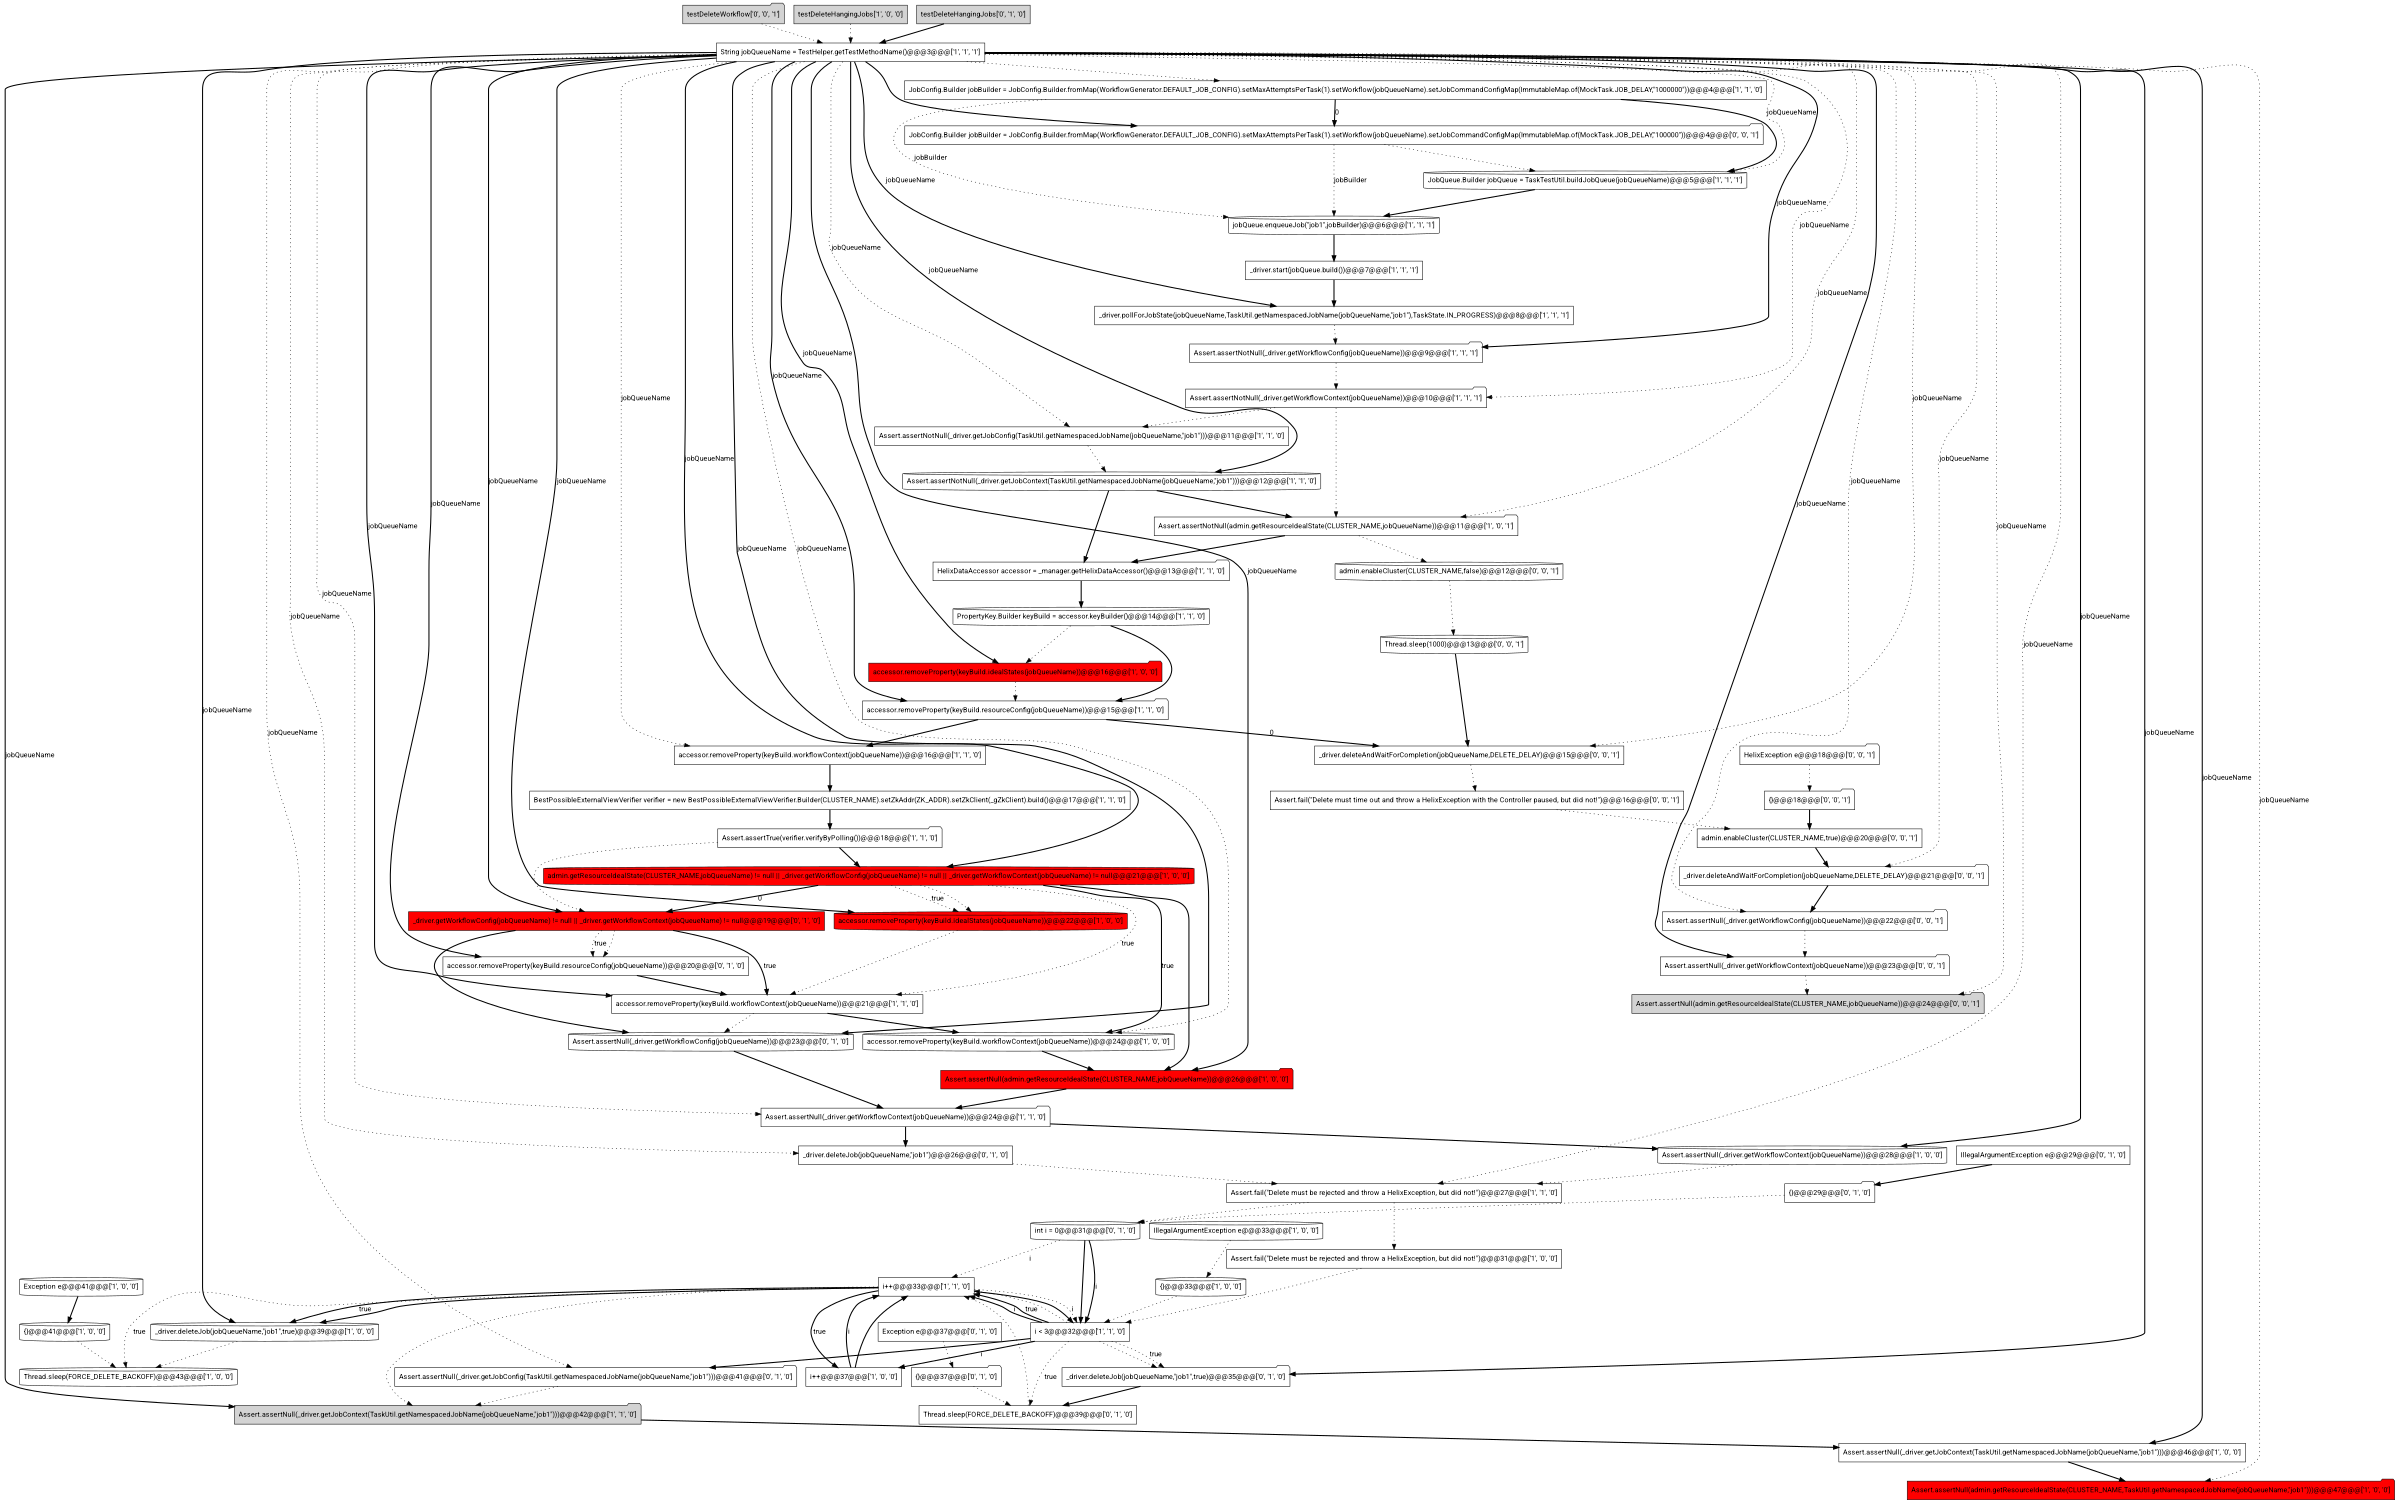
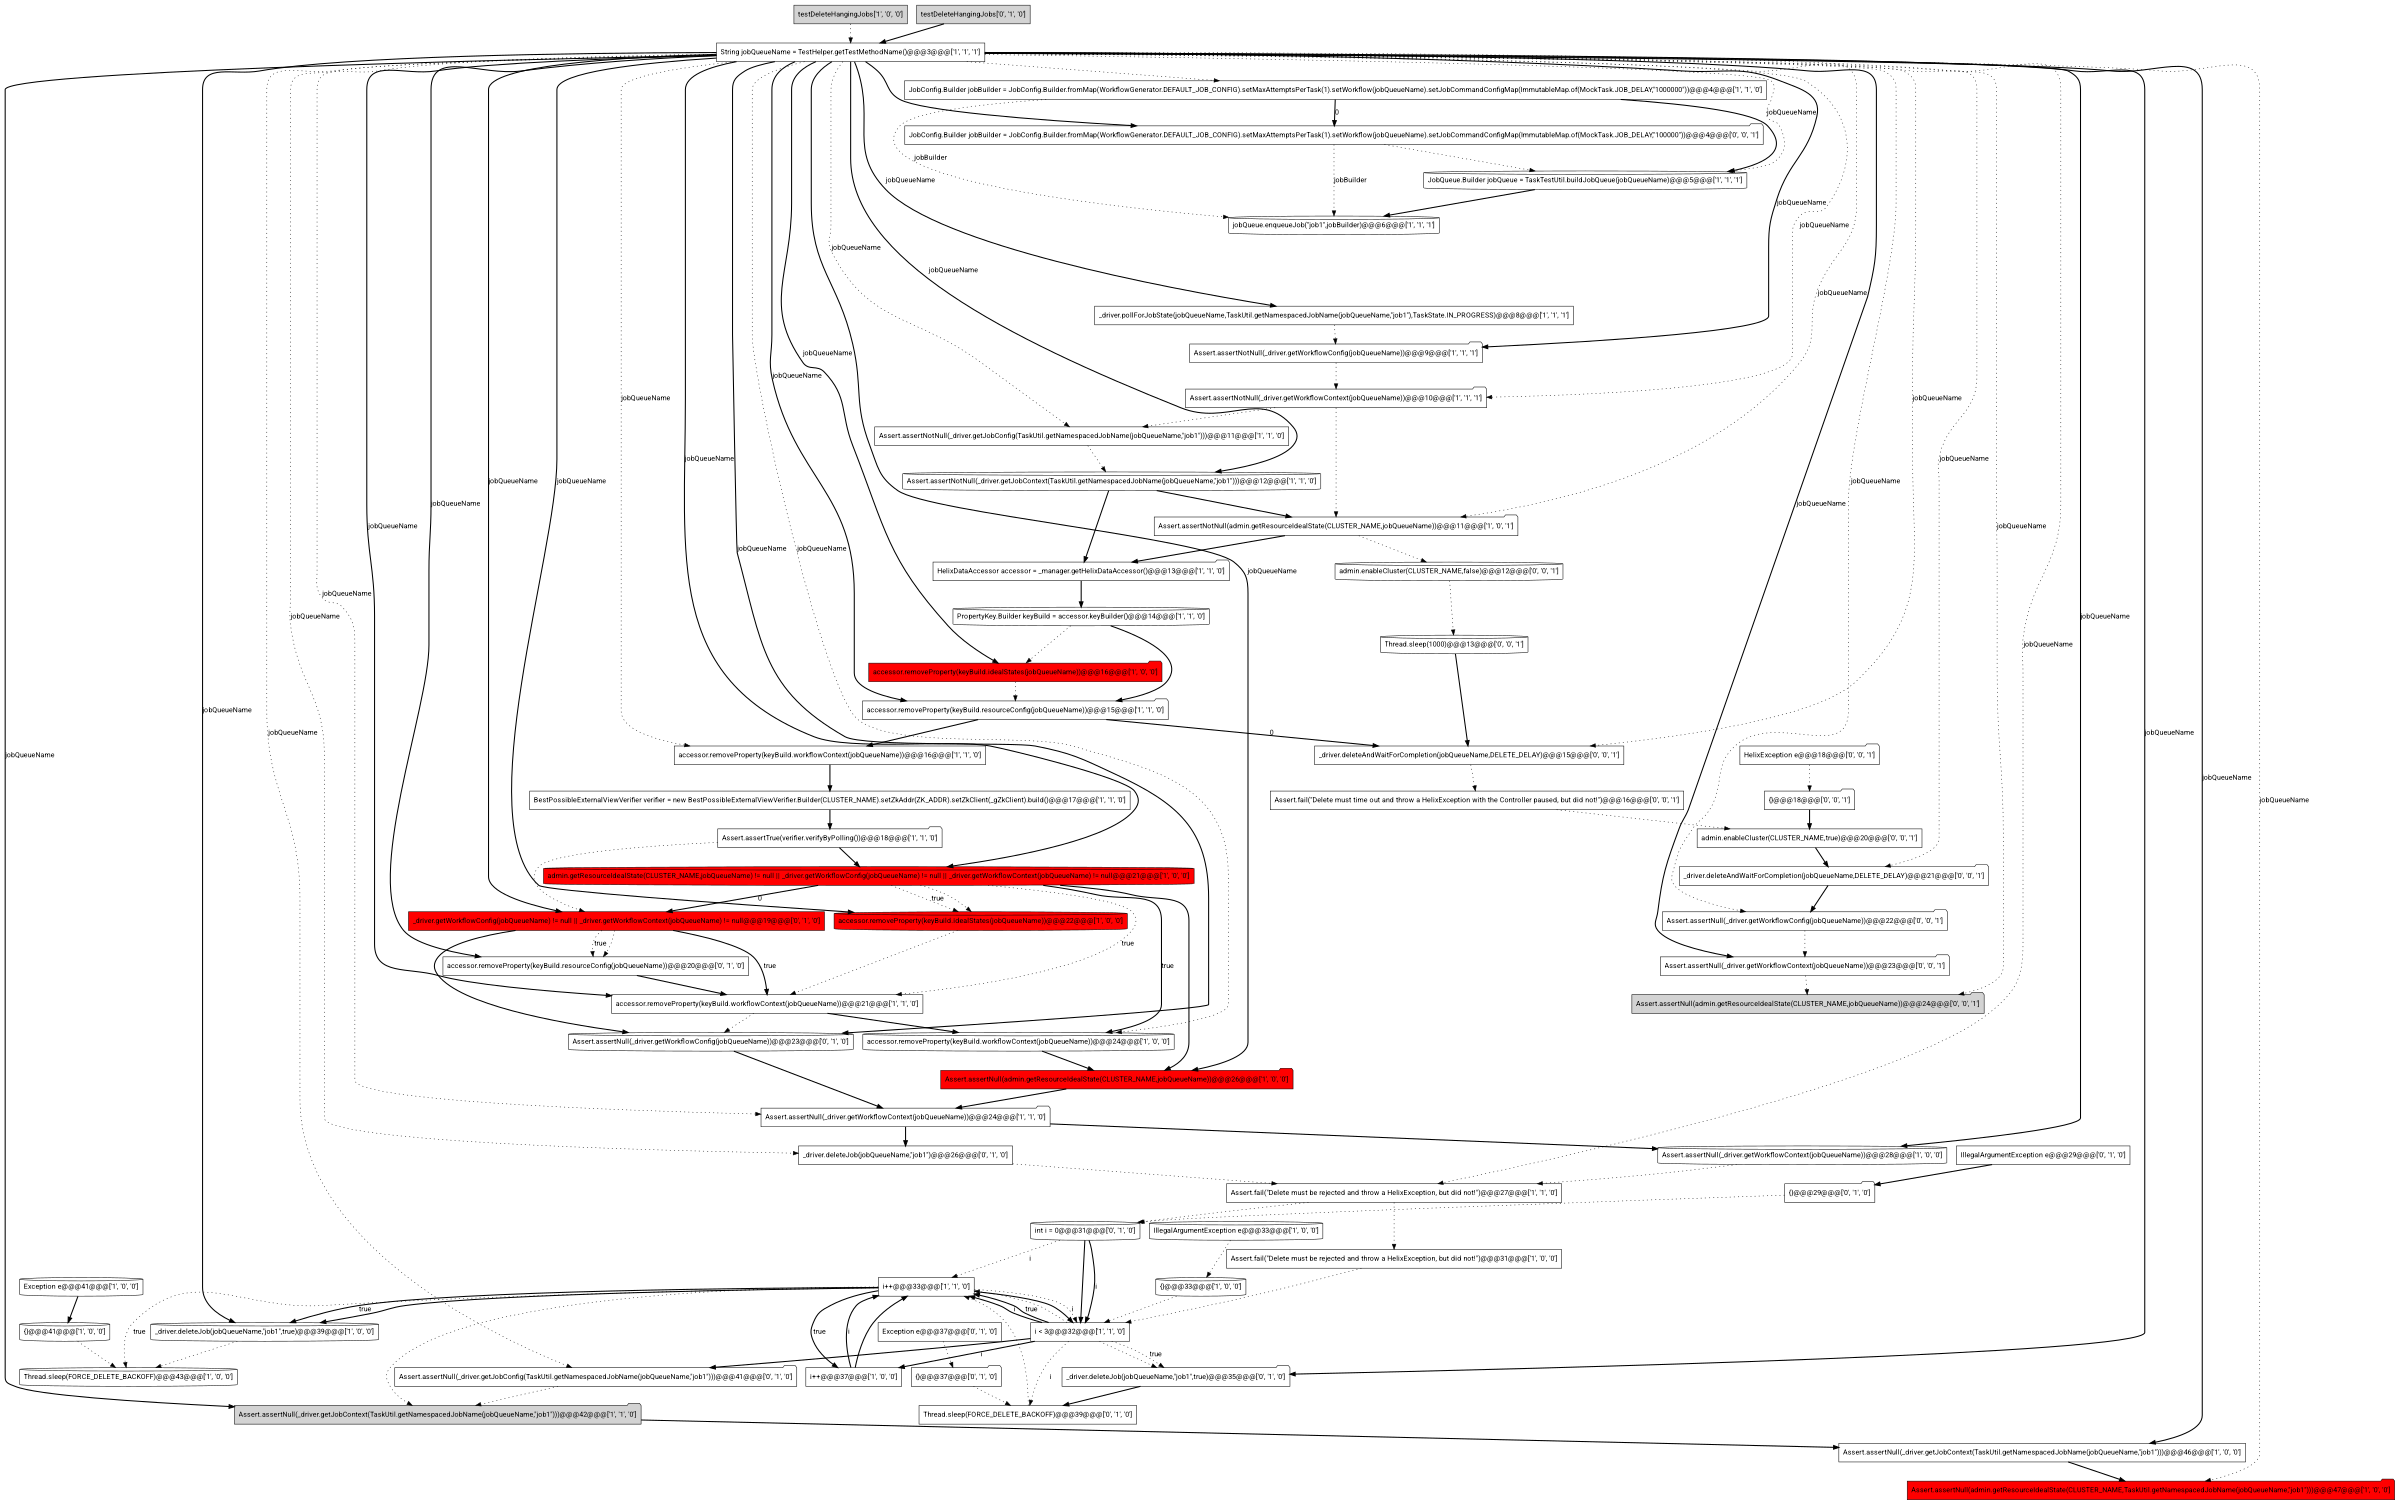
(734, 15) -> none
(1334, 270) -> none
(1051, 1377) -> (1051, 1377)
